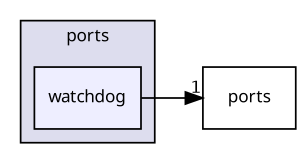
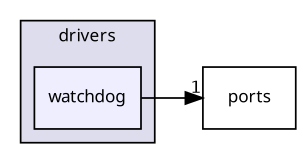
(88, 37) -> (88, 37)
